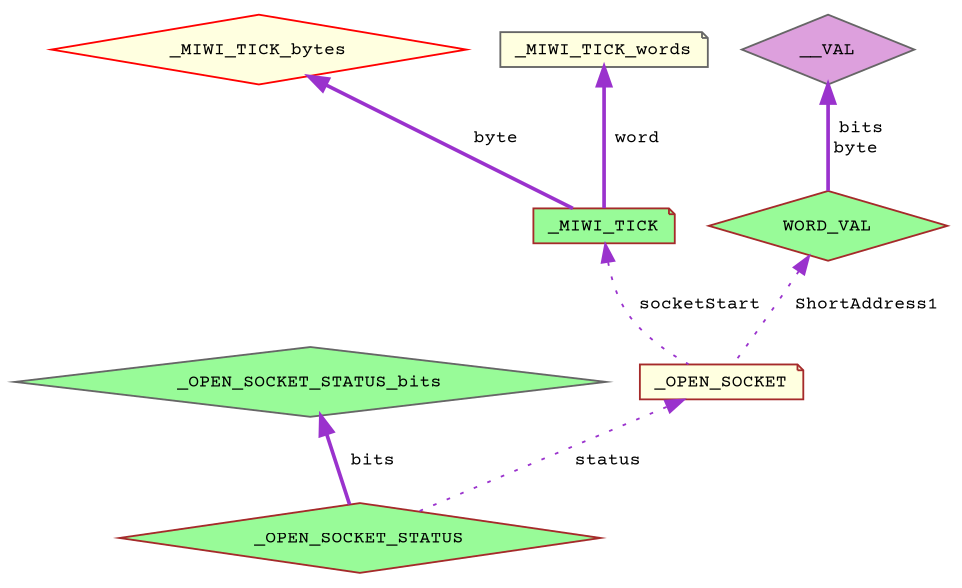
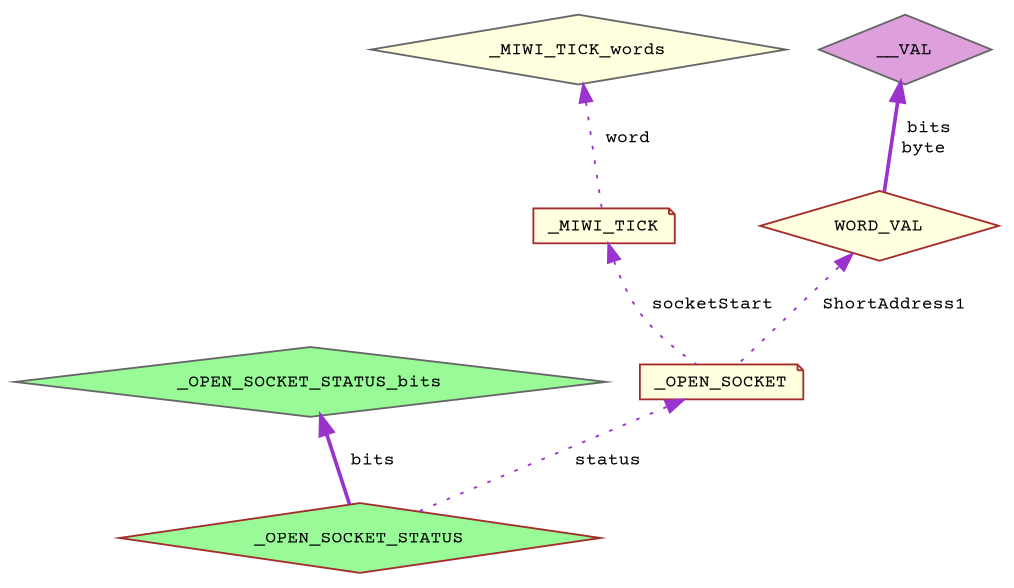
(259, 50) -> none
(604, 50) -> (578, 50)
(604, 147) -> (594, 155)
(604, 226) -> (604, 226)
(828, 226) -> (879, 226)
